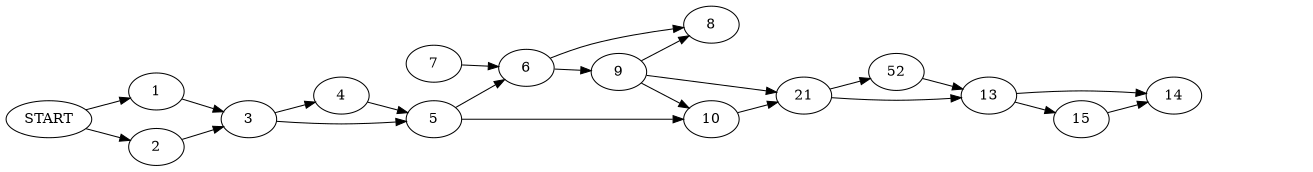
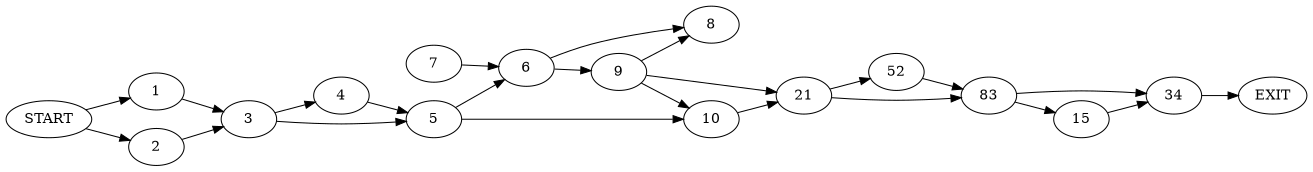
(989, 96) -> (989, 96)
(1174, 96) -> (1174, 96)
none -> (1273, 96)
